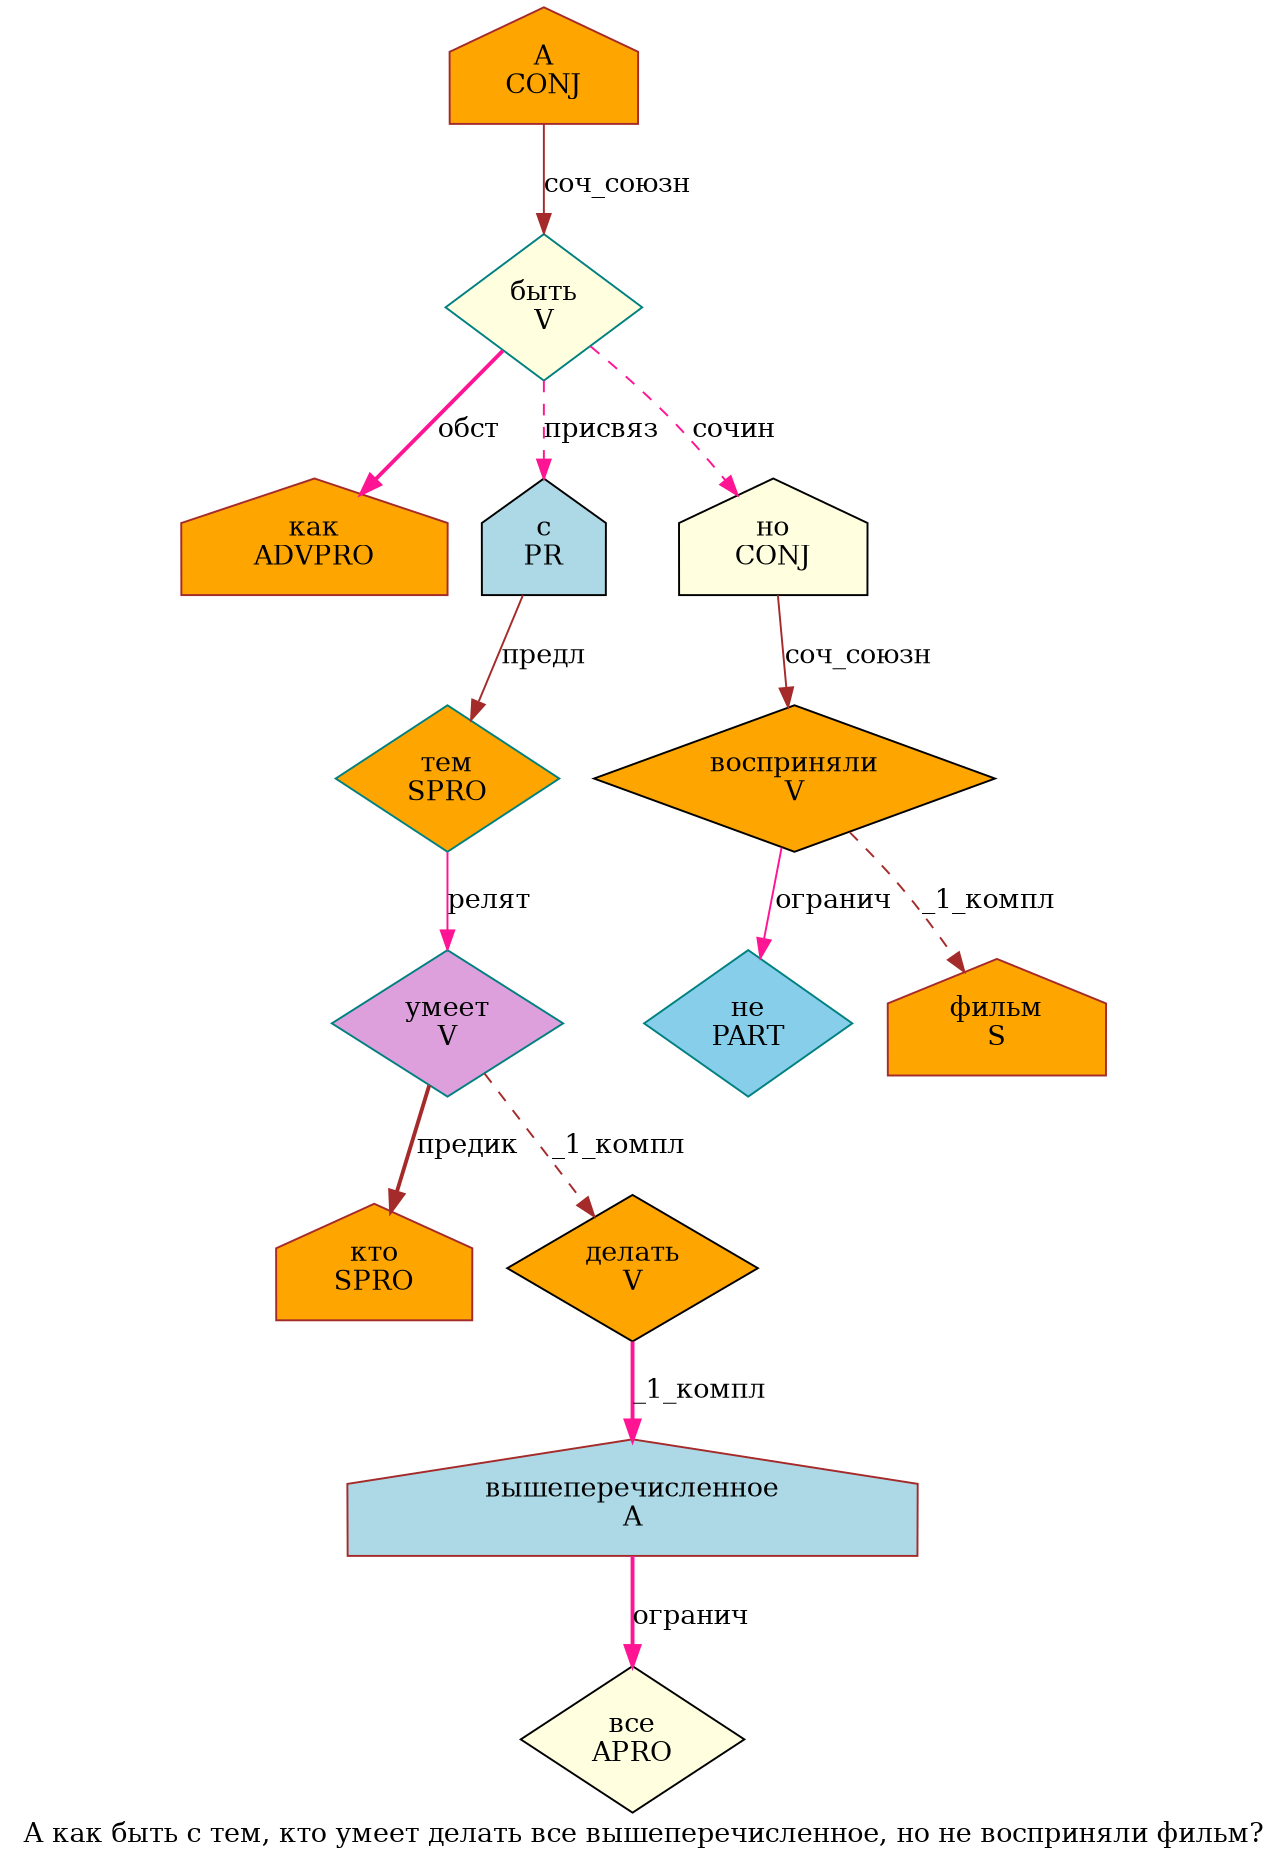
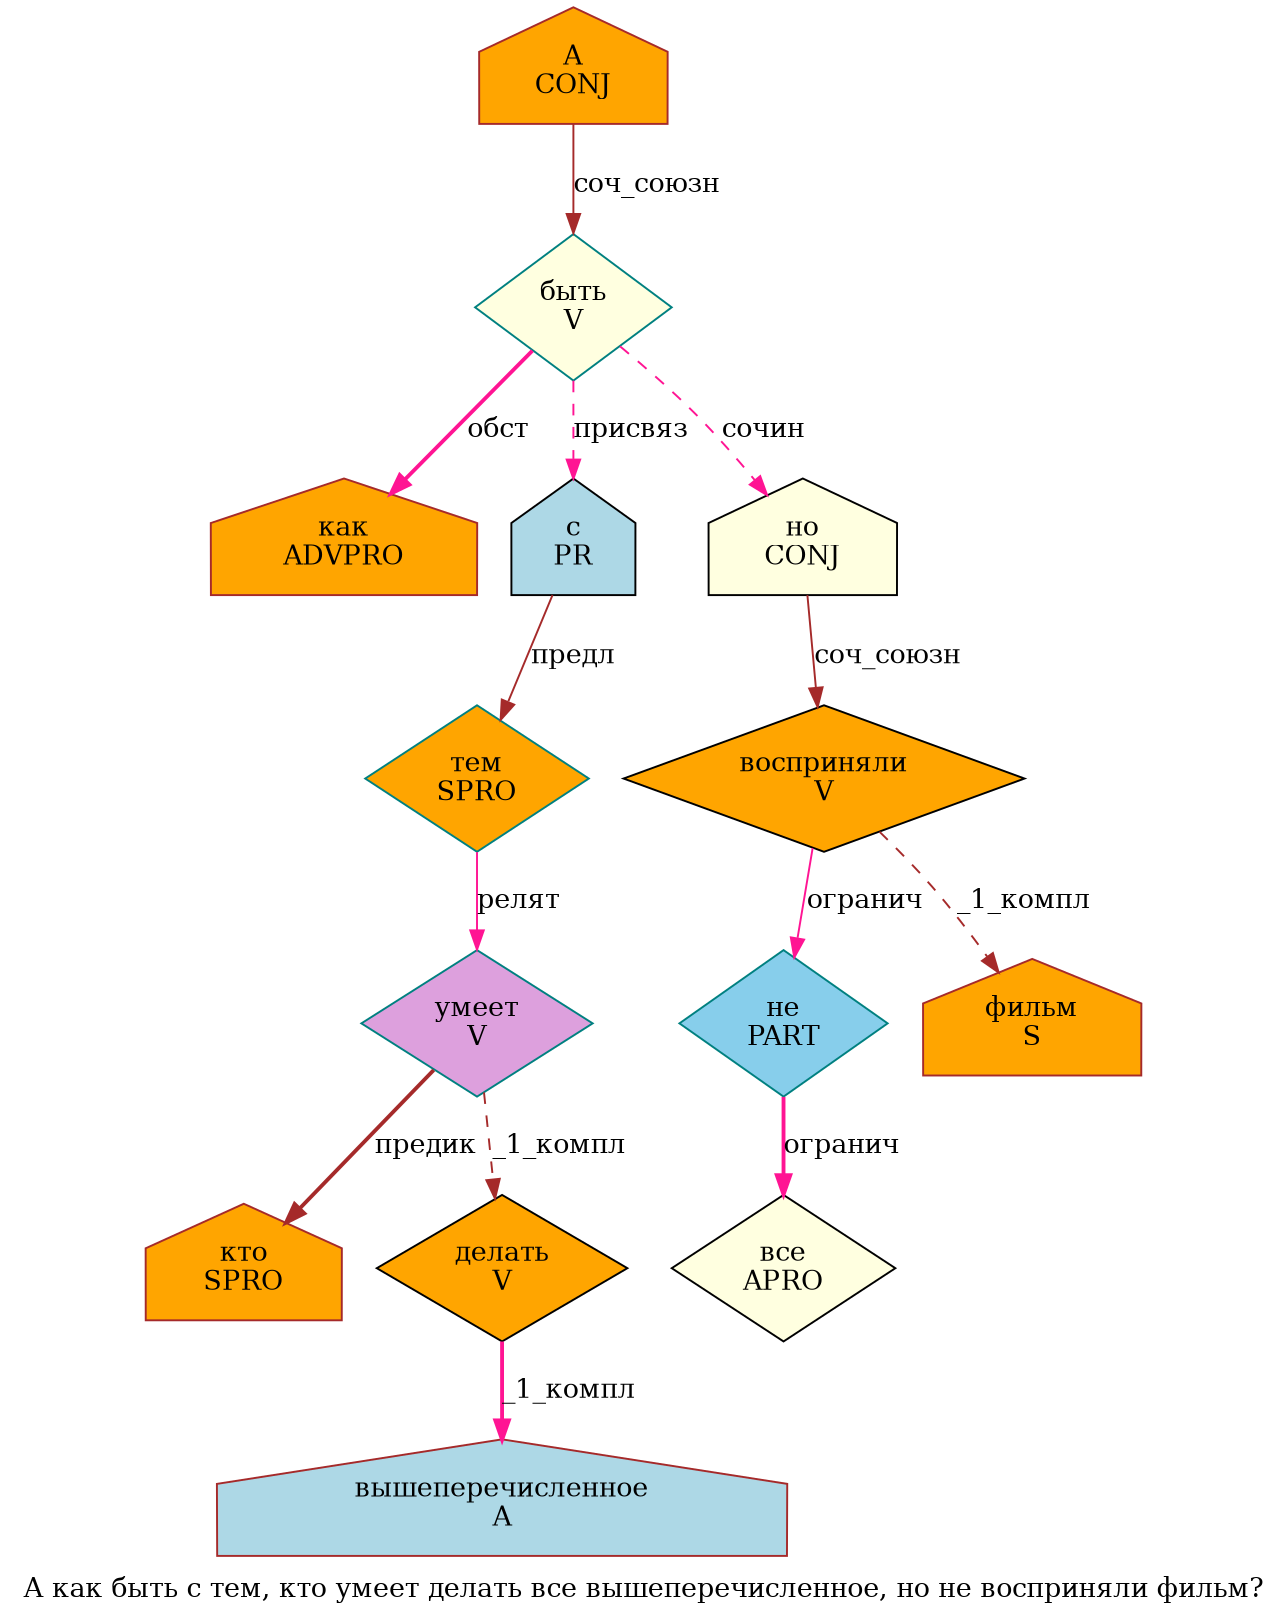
(633, 1601) -> (784, 1136)
